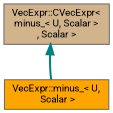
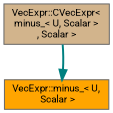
(50, 67) -> (63, 57)
